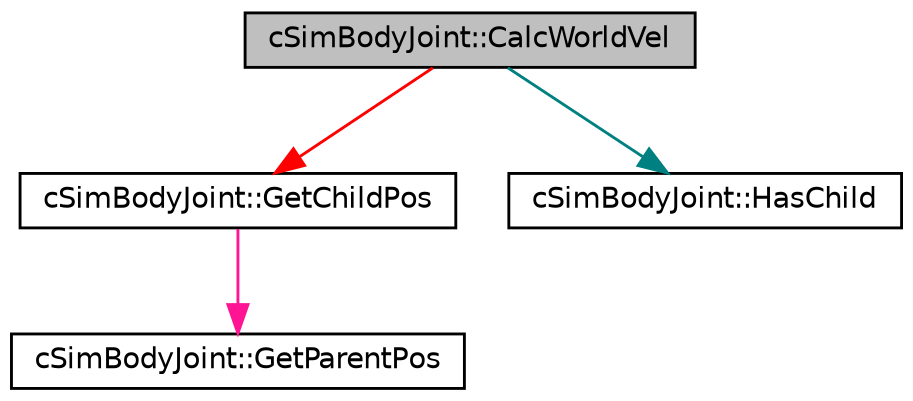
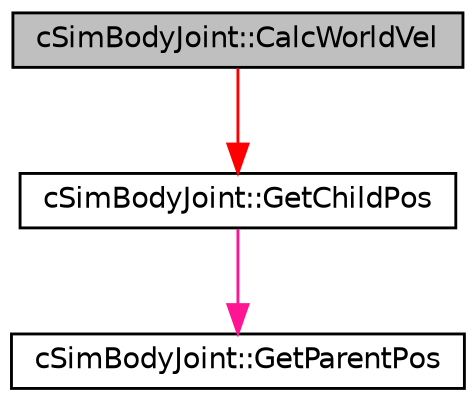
(705, 201) -> none
